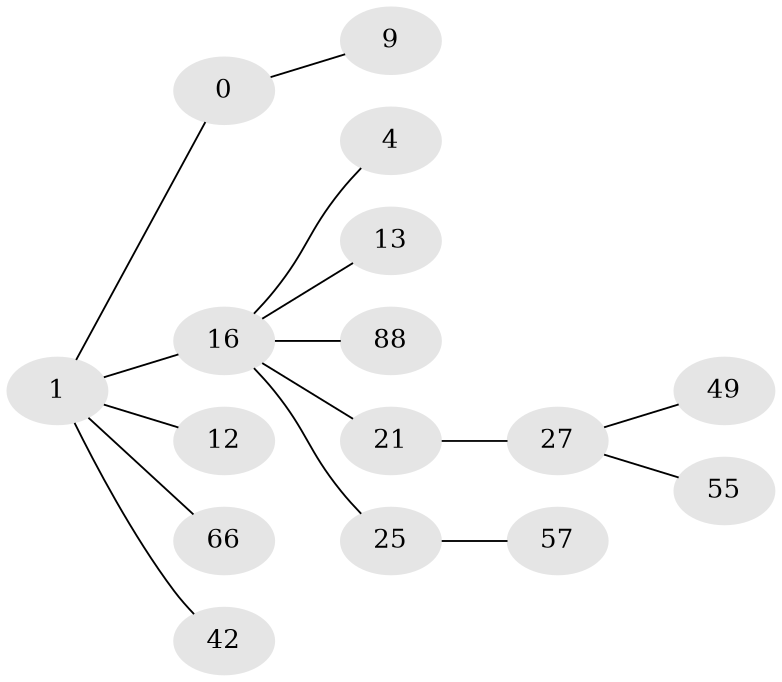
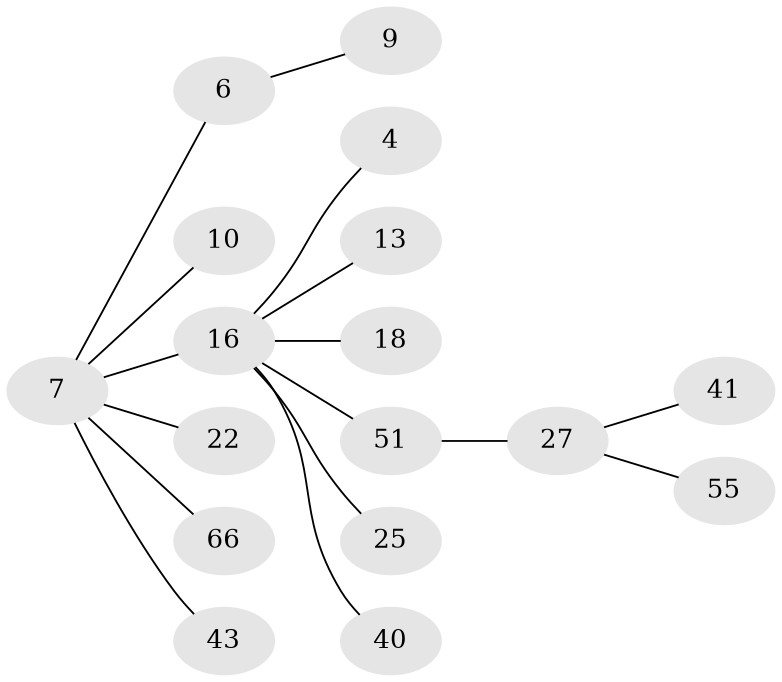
(224, 91) -> (224, 91)
none -> (224, 241)
(391, 341) -> (391, 341)
(57, 391) -> (57, 391)
(724, 391) -> (724, 391)
(224, 441) -> (224, 441)
(391, 441) -> (391, 441)
(558, 541) -> none
(224, 641) -> (224, 641)
none -> (391, 641)
